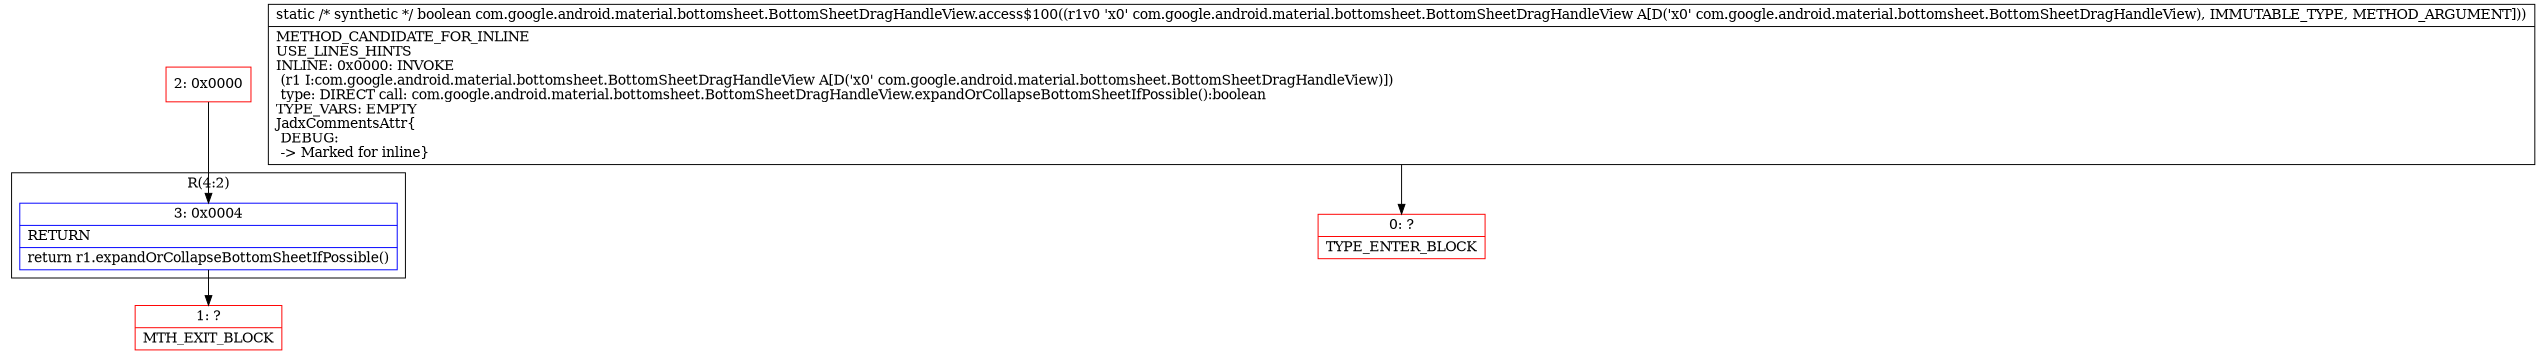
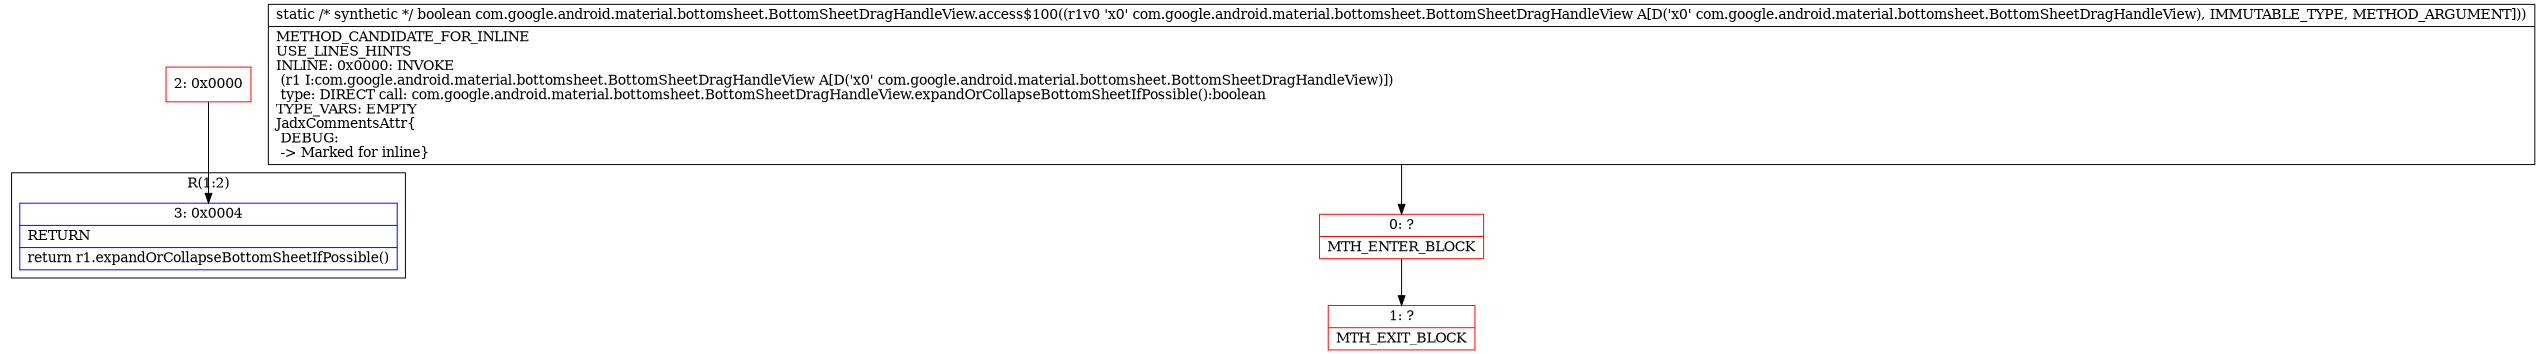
(208, 184) -> (208, 184)
(1402, 247) -> (1402, 247)
(208, 284) -> (1402, 277)
